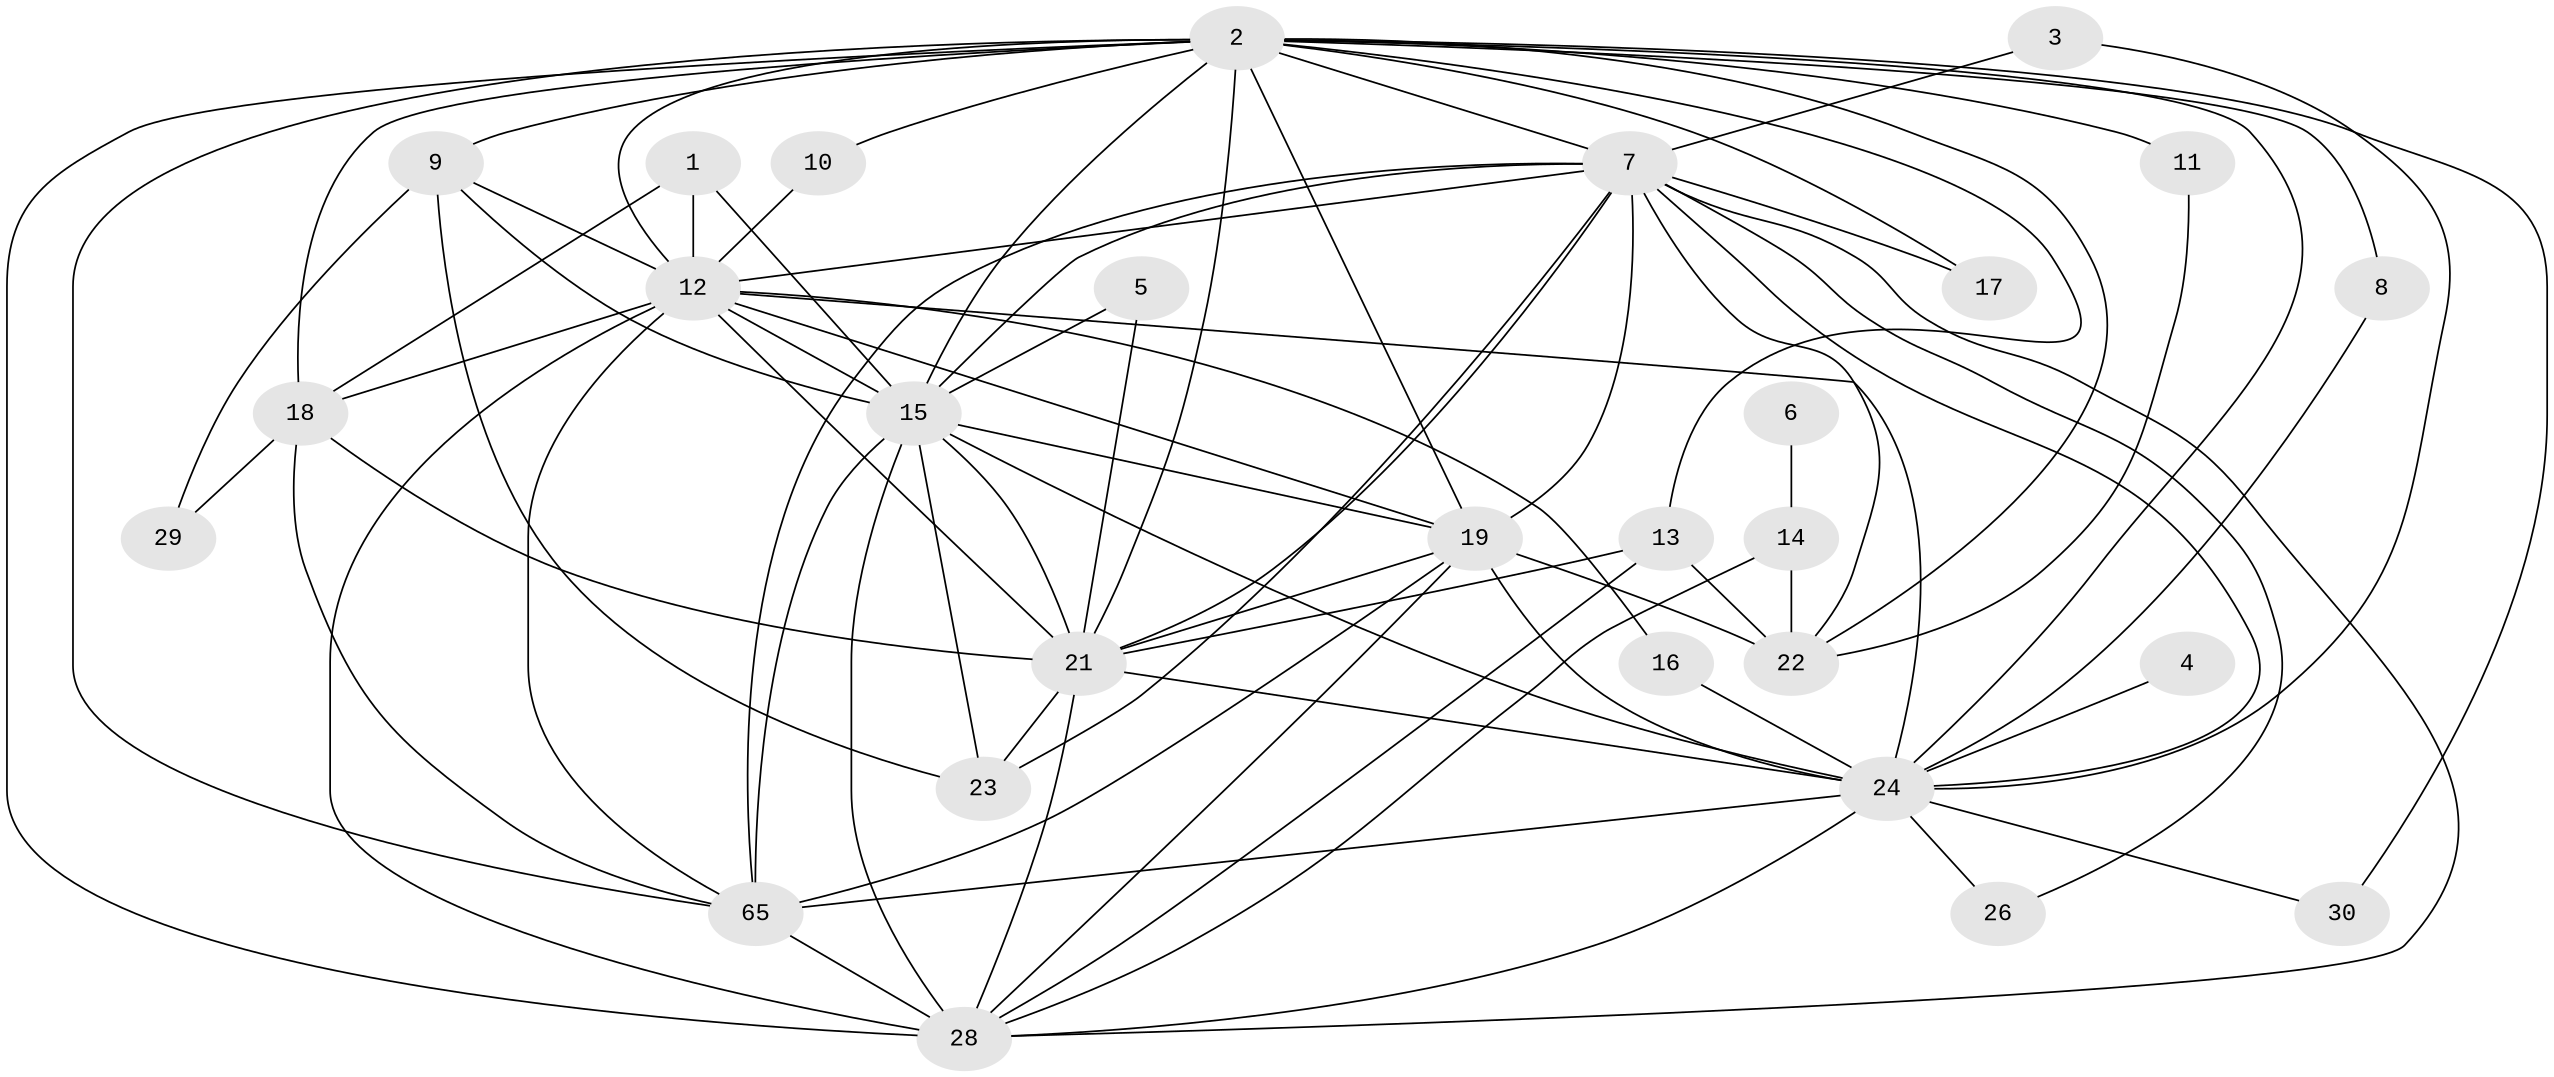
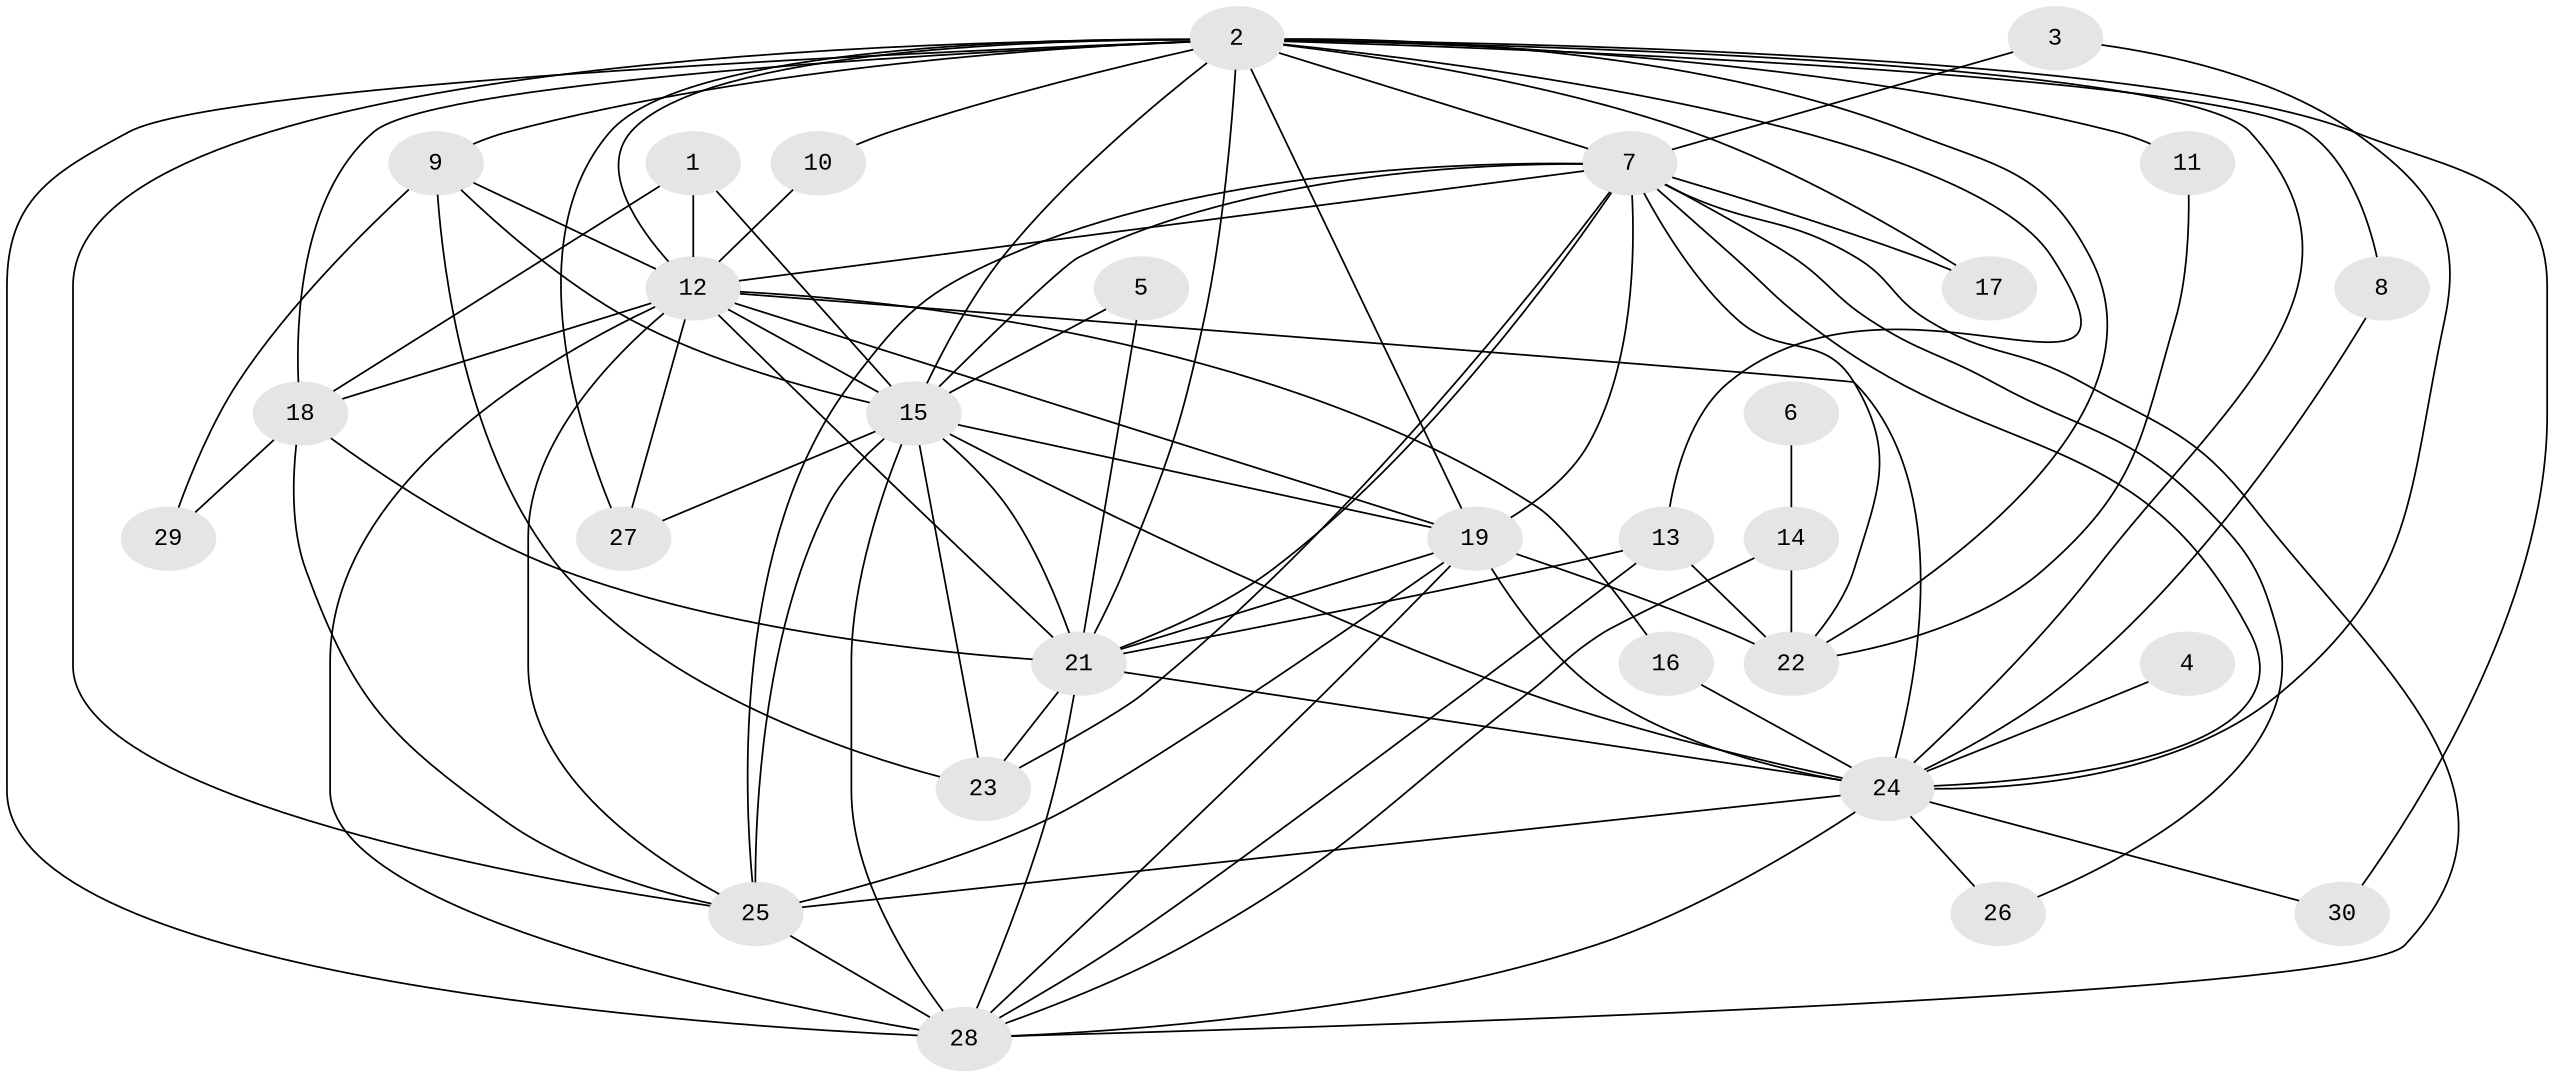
none -> (624, 539)
(756, 914) -> (756, 914)
